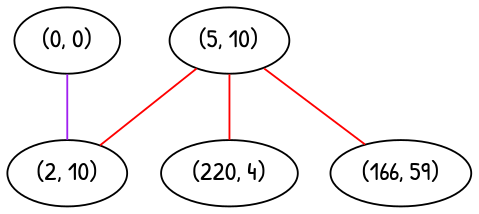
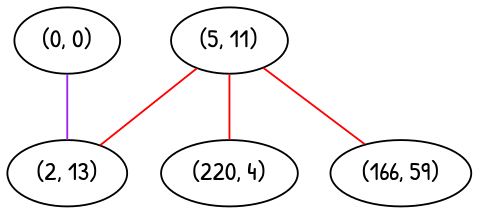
(229, 41) -> (229, 41)
(67, 173) -> (67, 173)
